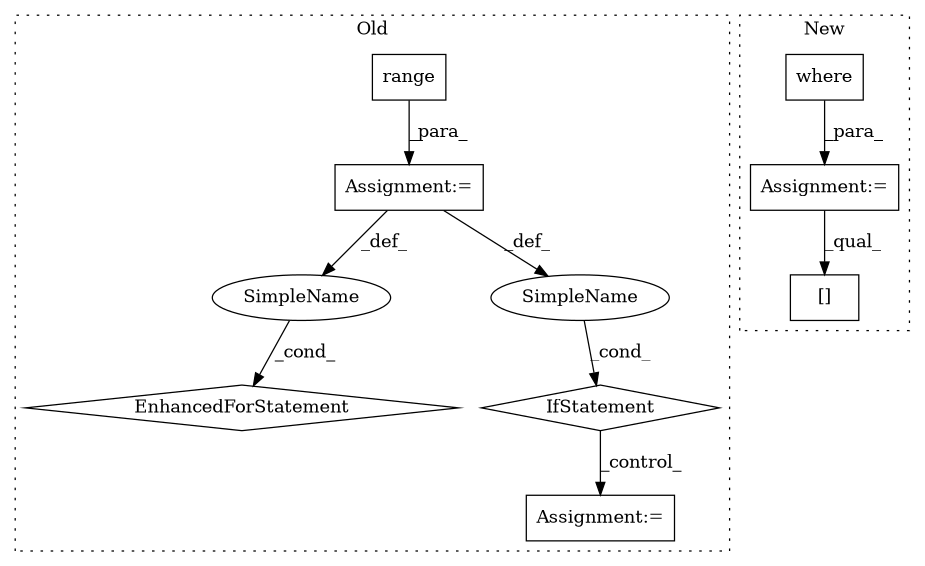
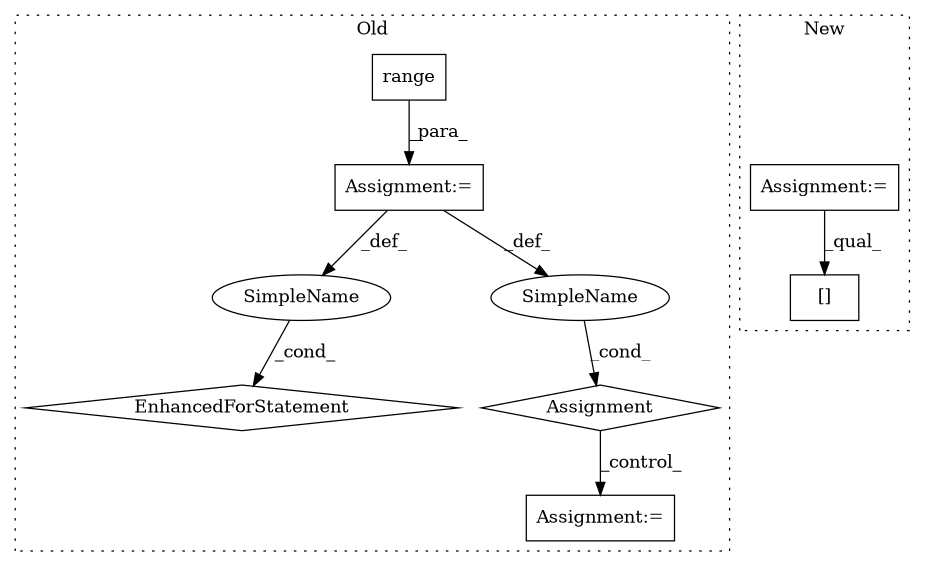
(825, 77) -> none
(600, 408) -> (600, 408)
